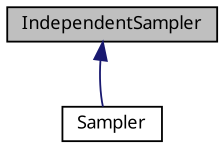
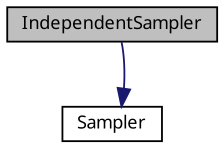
(100, 84) -> (124, 65)
